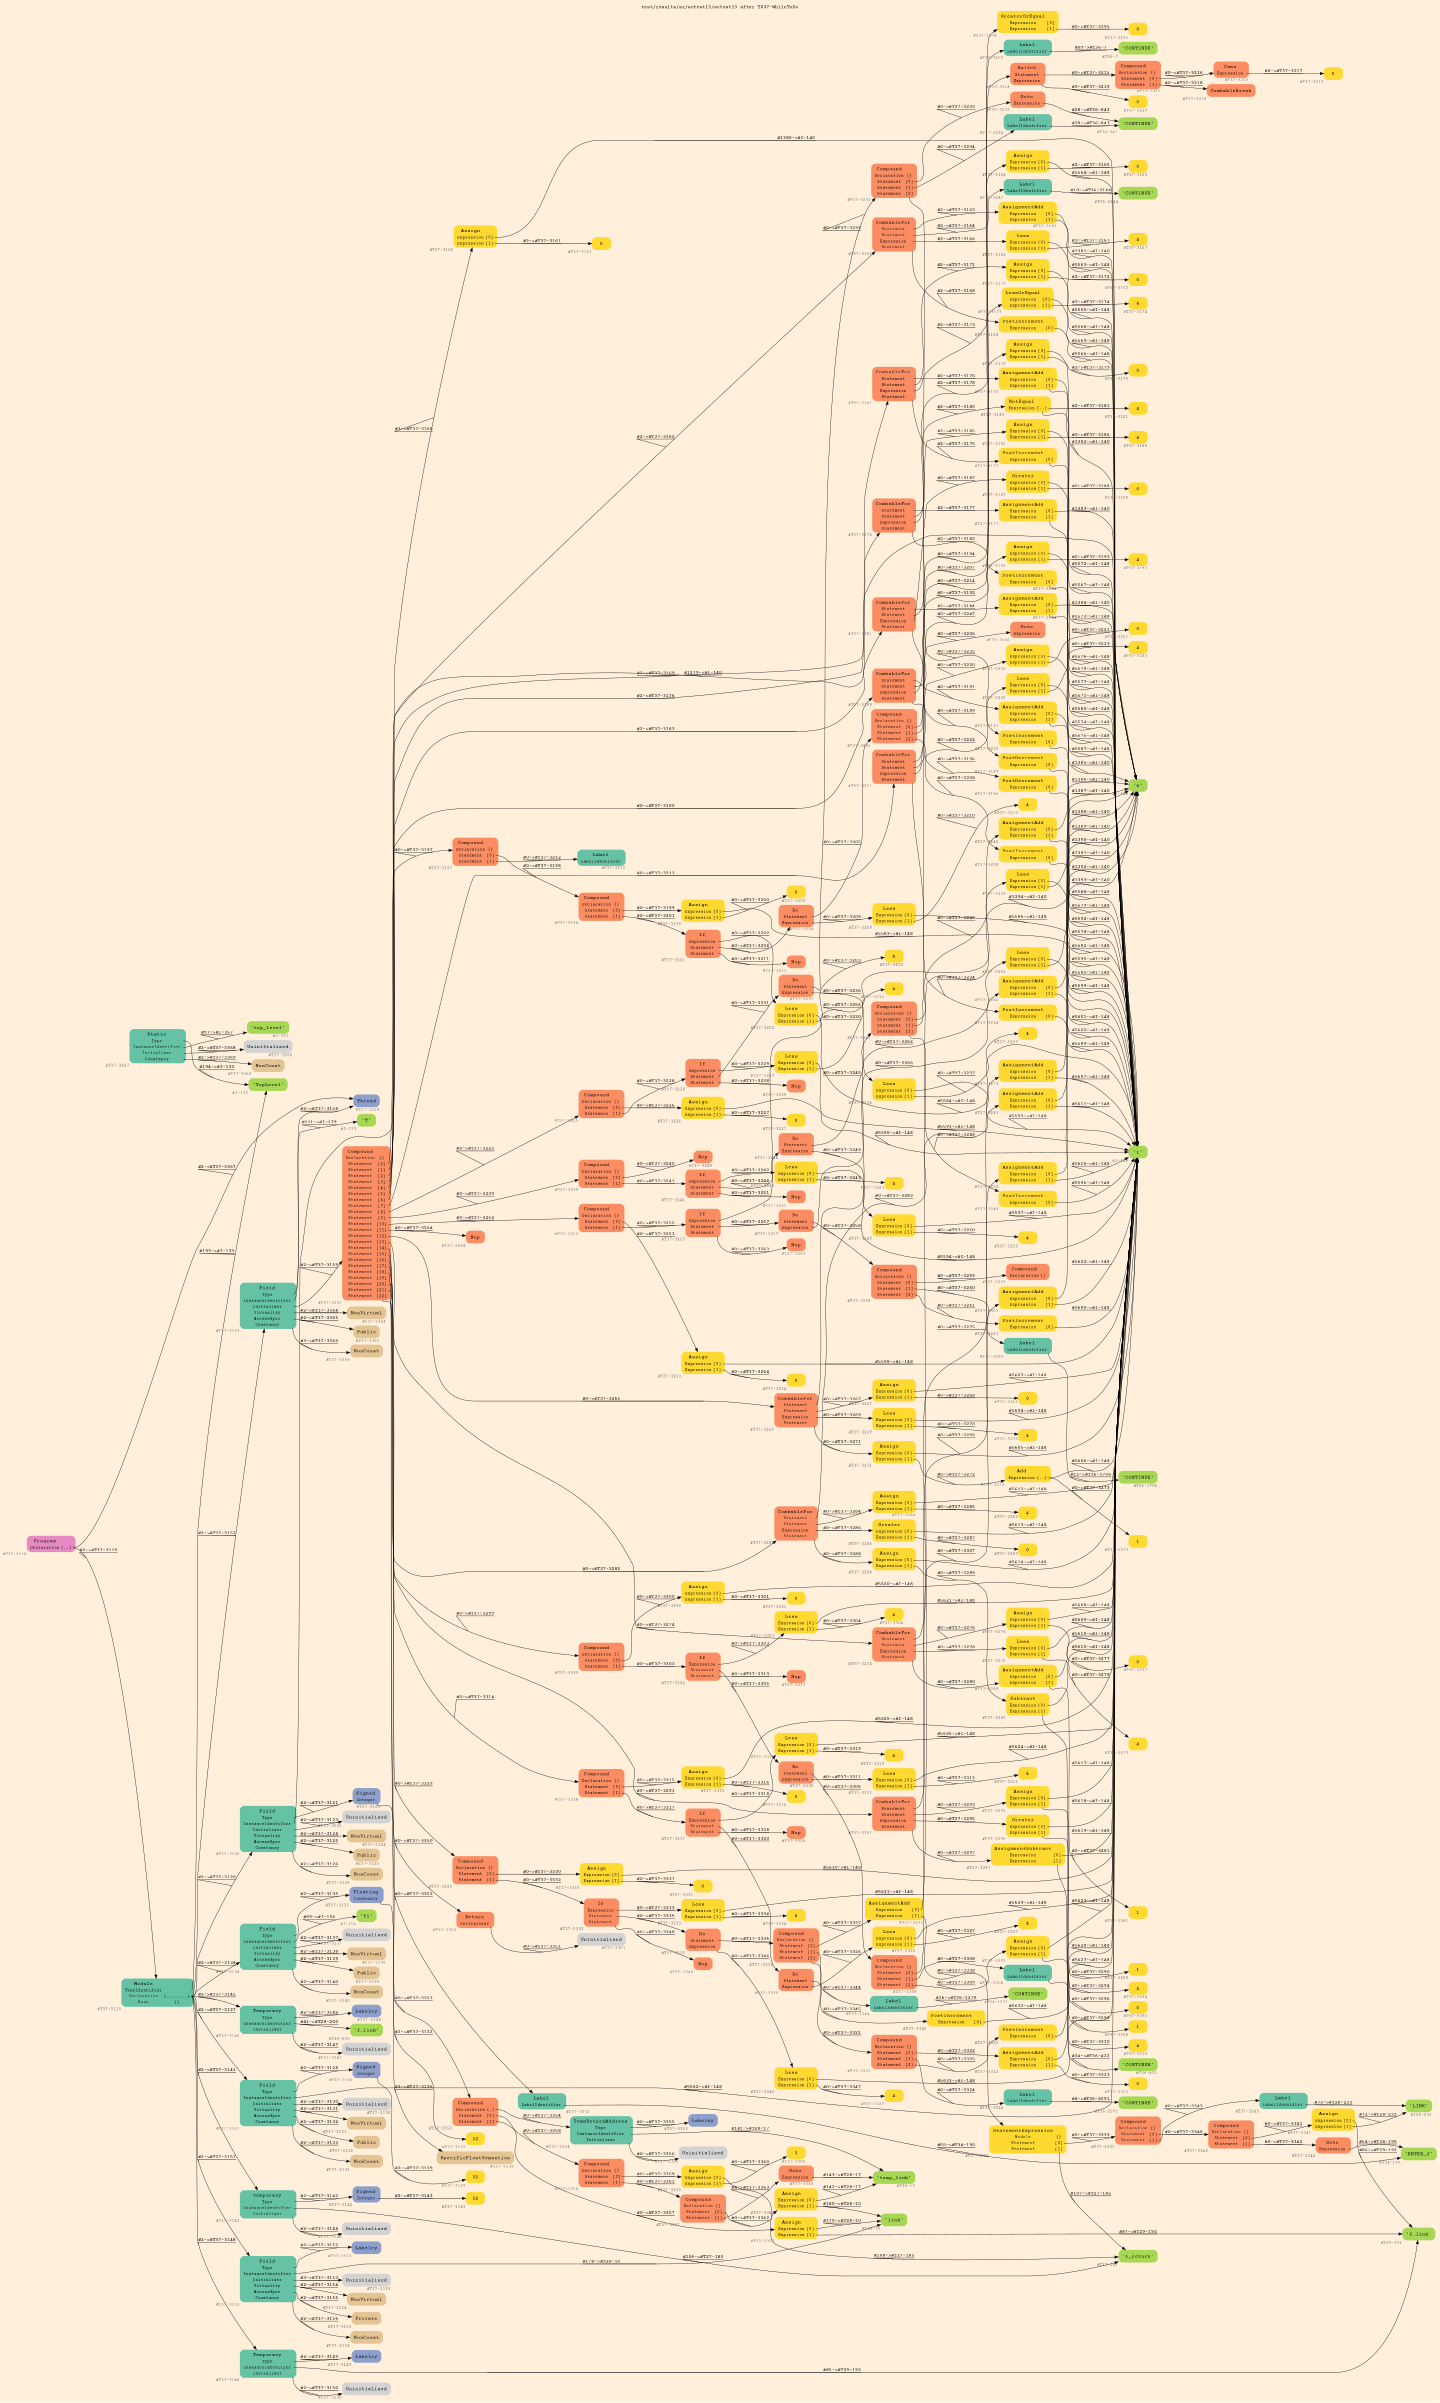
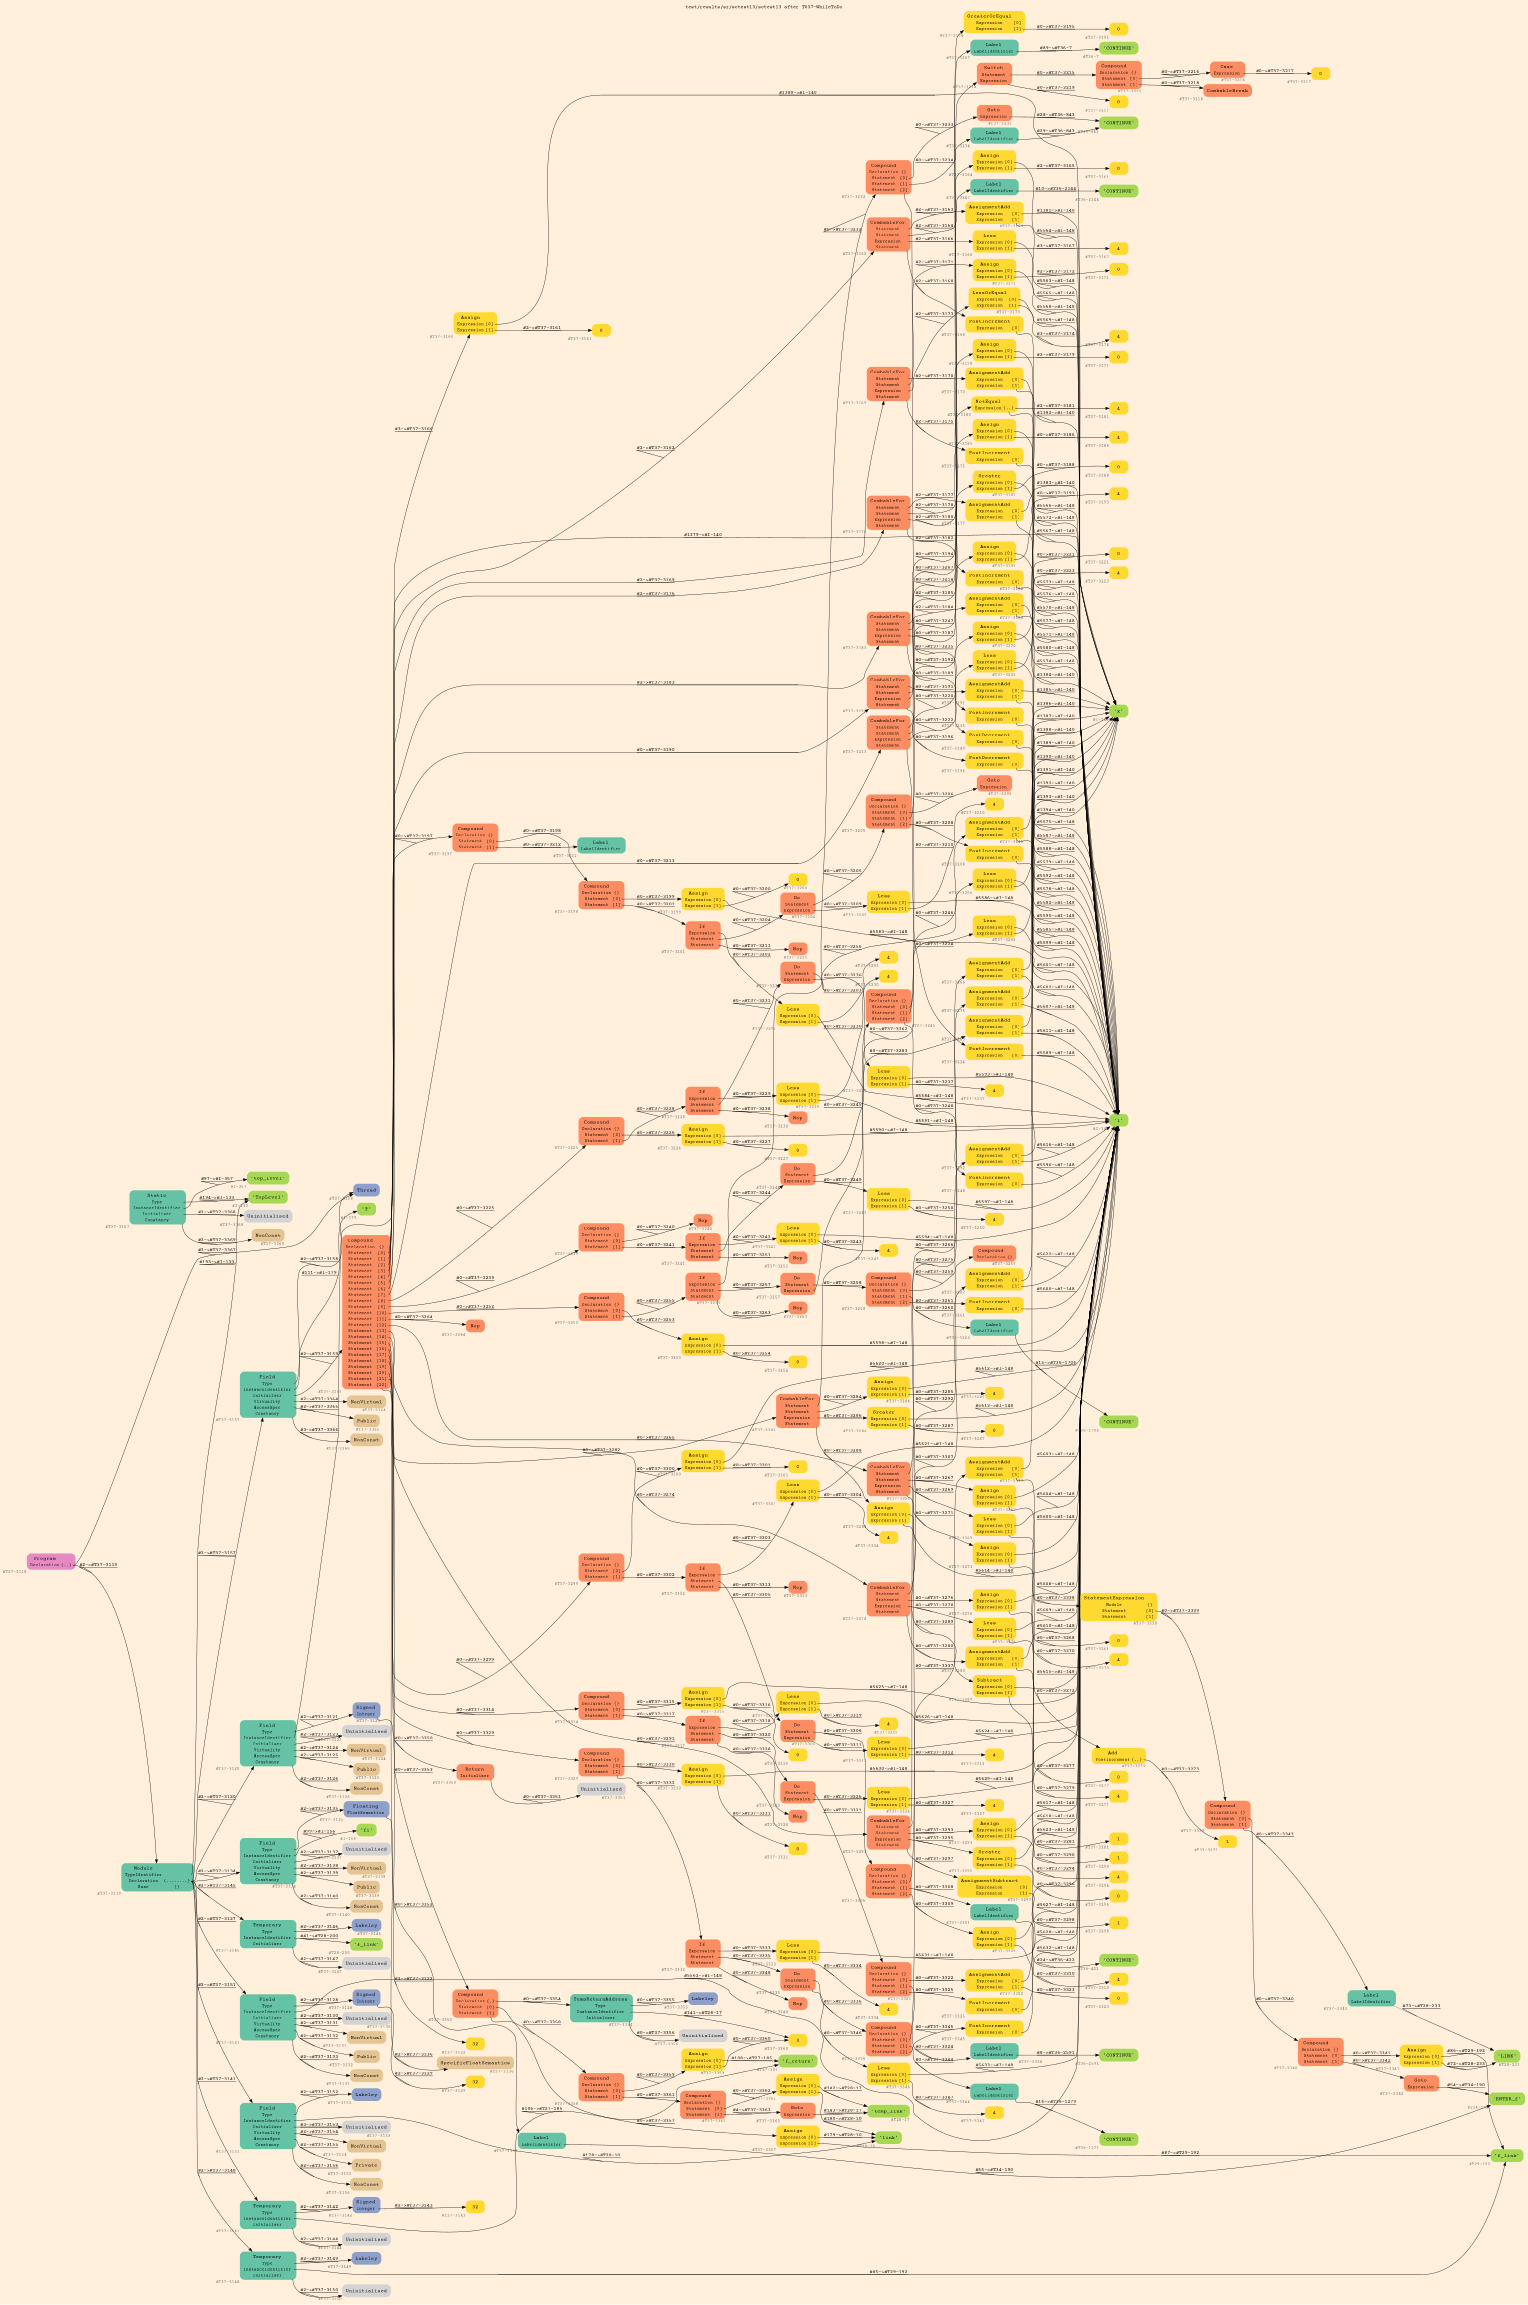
(1130, 1347) -> none
(1022, 1478) -> (1113, 1759)
(1115, 1526) -> none
(366, 1898) -> (366, 1813)
(758, 2133) -> (708, 2020)
(1079, 2207) -> none
